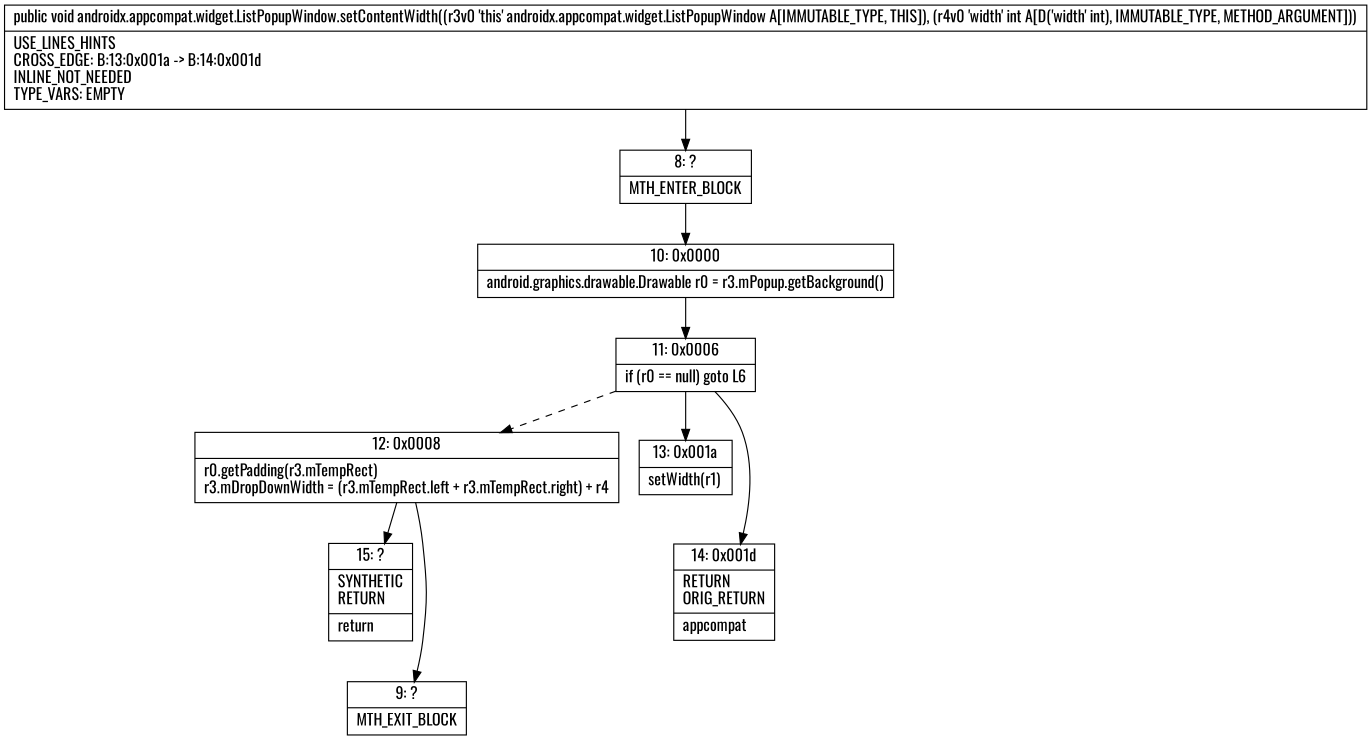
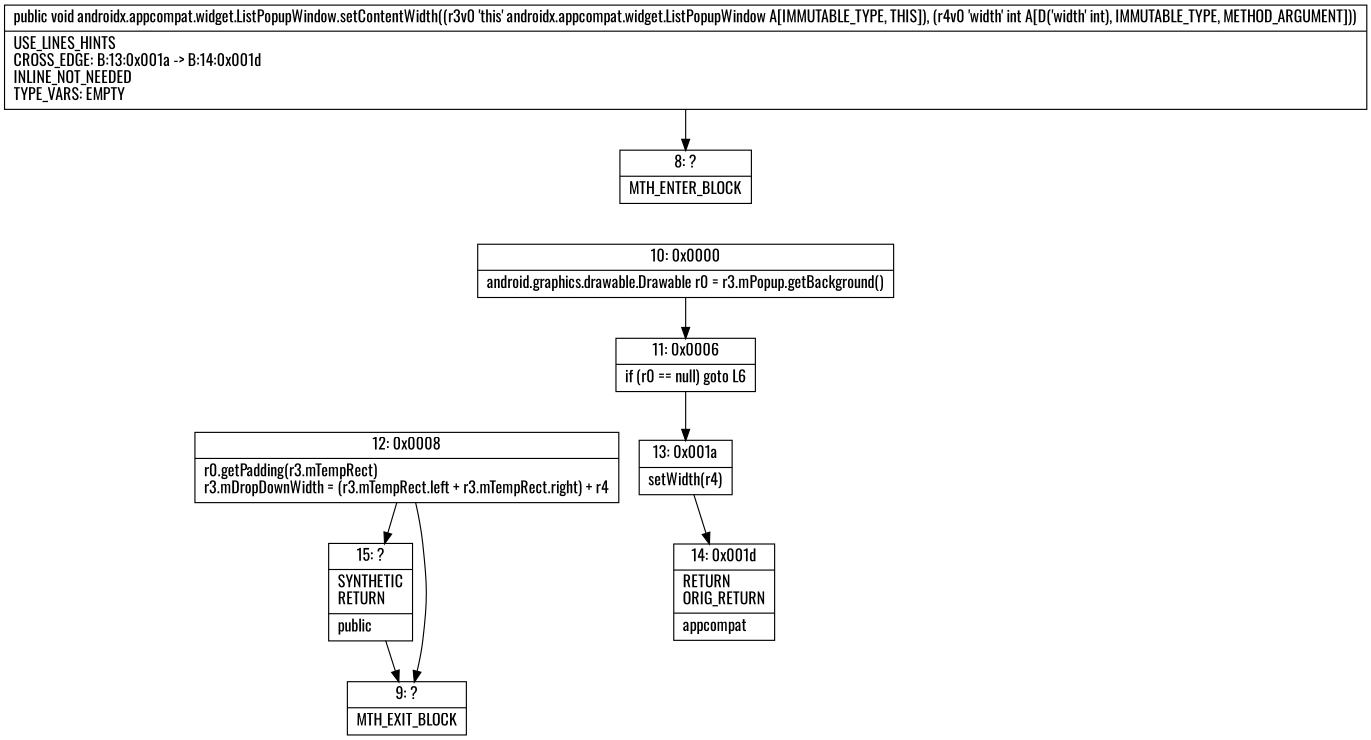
(686, 218) -> none
(564, 410) -> none
(749, 458) -> (700, 514)
(685, 481) -> (686, 481)
(356, 627) -> (355, 627)
none -> (391, 656)
